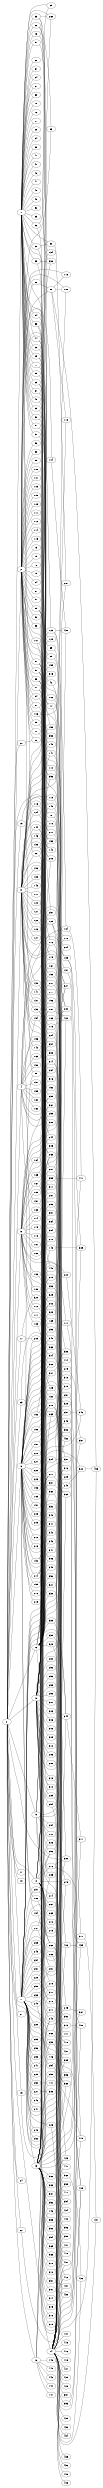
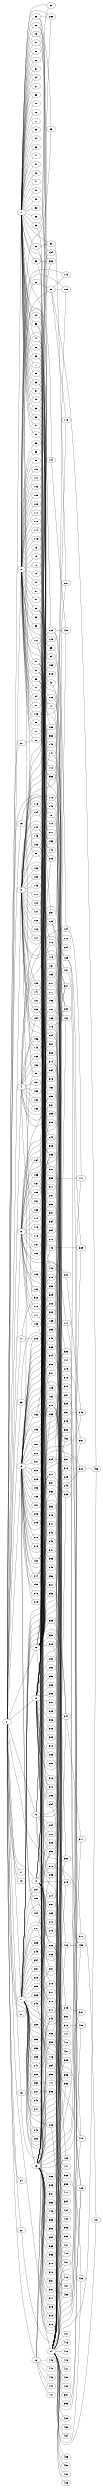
none -> (36, 51)
